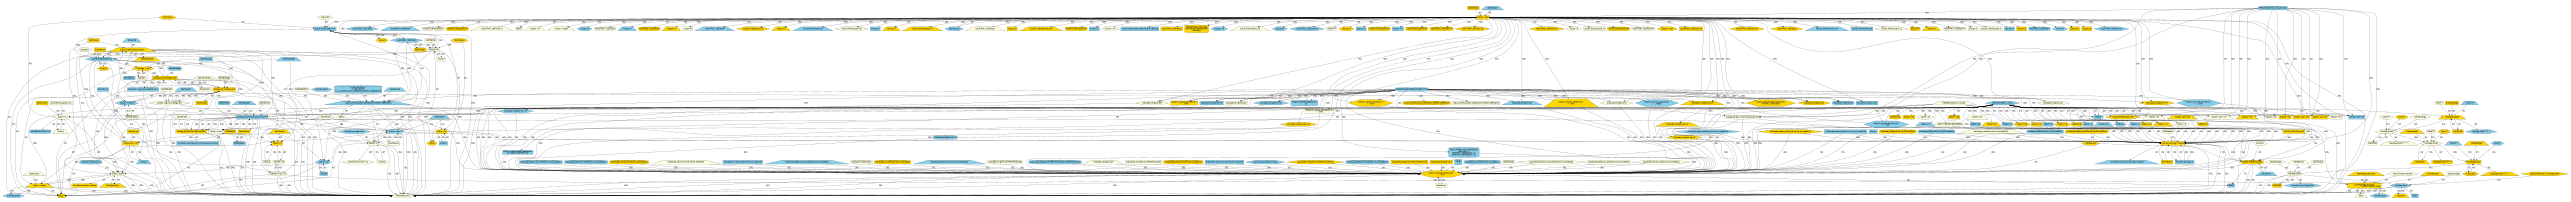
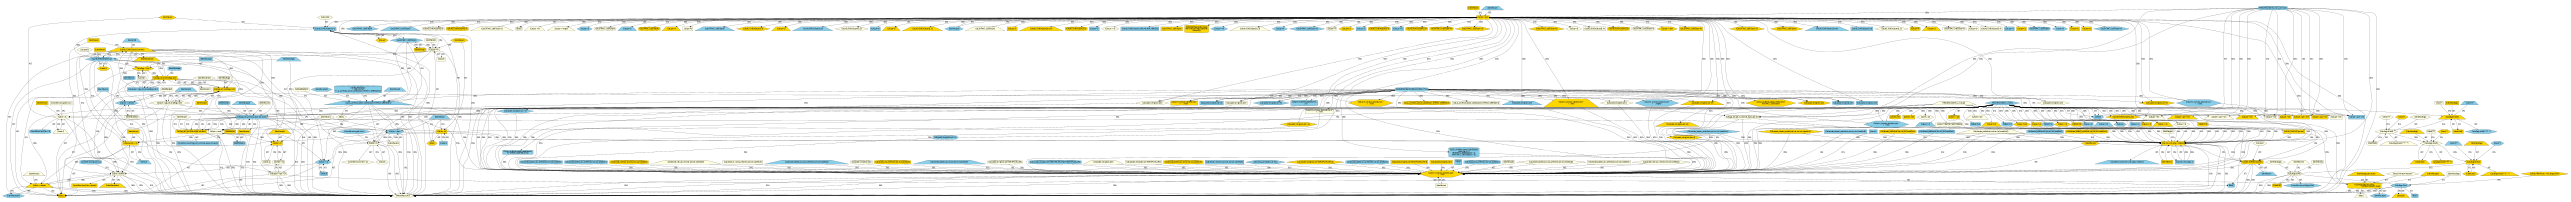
(743, 162) -> (743, 162)
